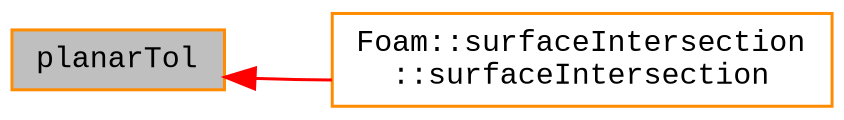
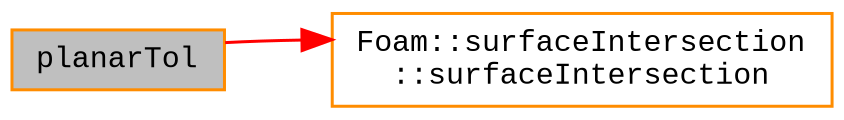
(294, 80) -> (263, 41)
